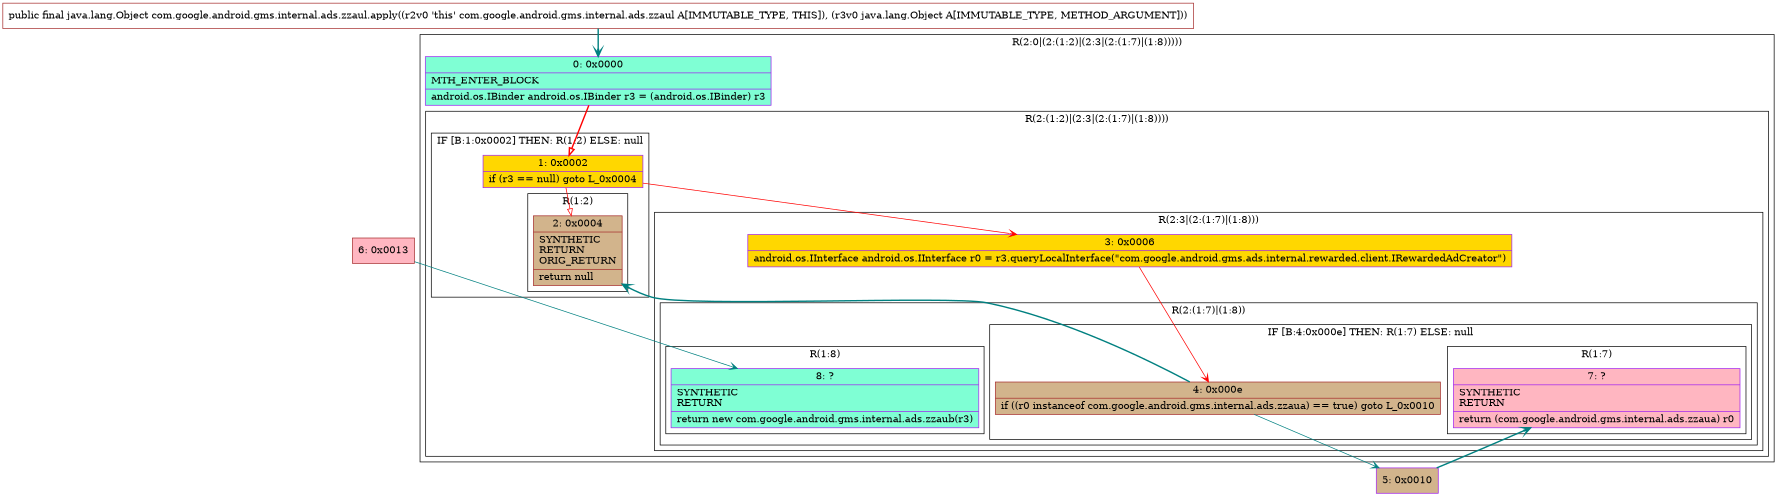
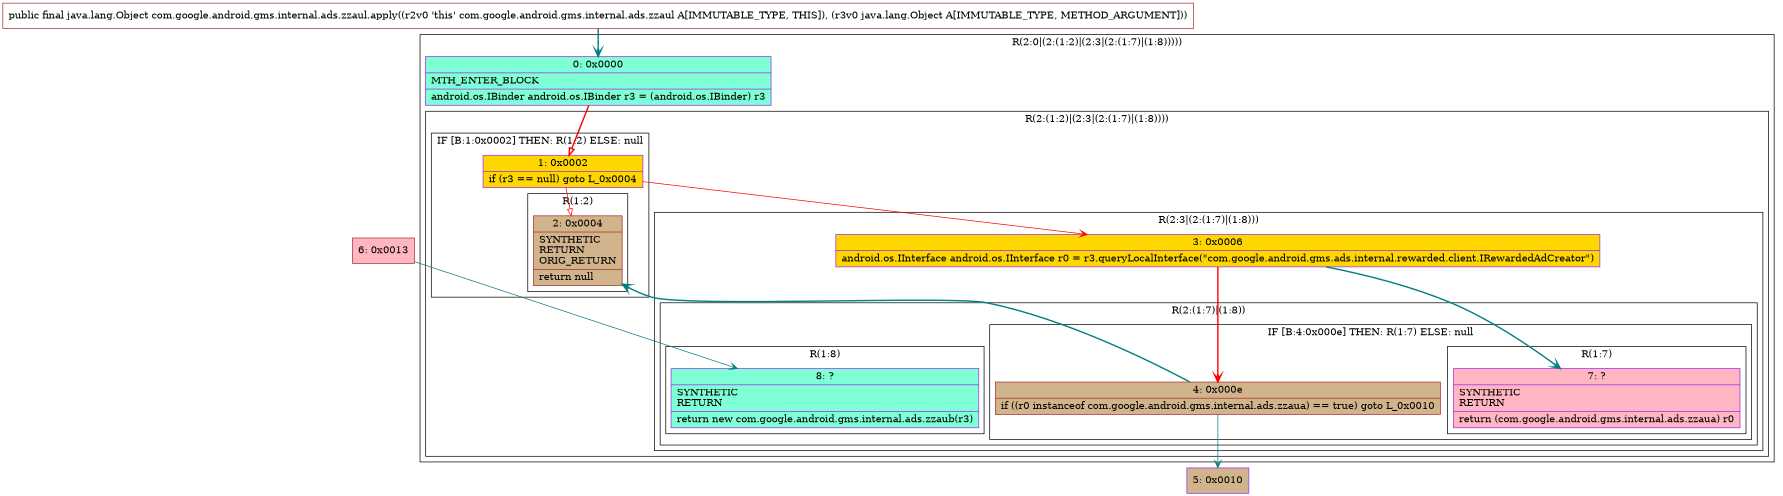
(1170, 319) -> (1218, 318)
(1480, 449) -> (1435, 297)
